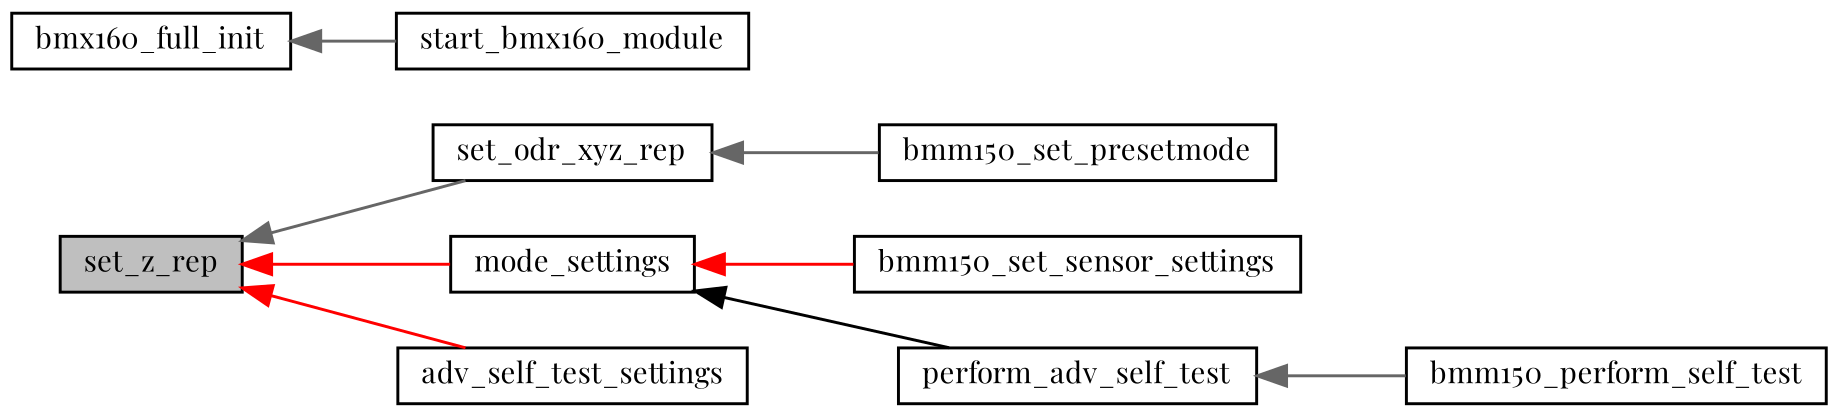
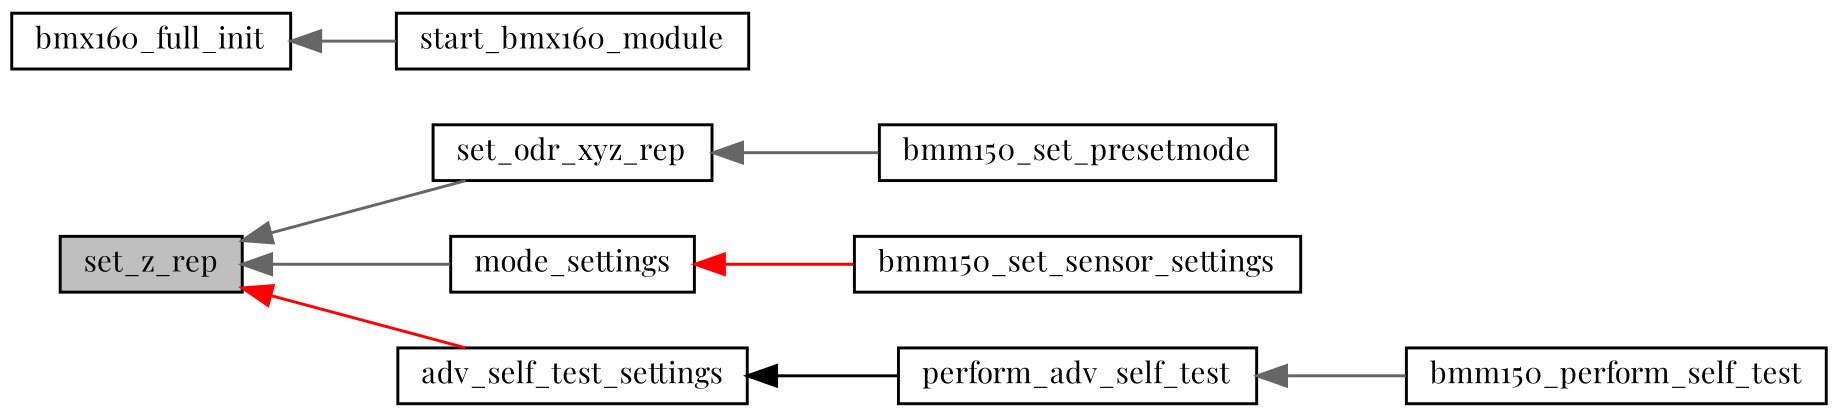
(361, 264) -> (361, 264)
(836, 323) -> (838, 376)
